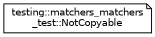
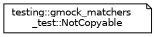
(78, 18) -> (78, 18)
